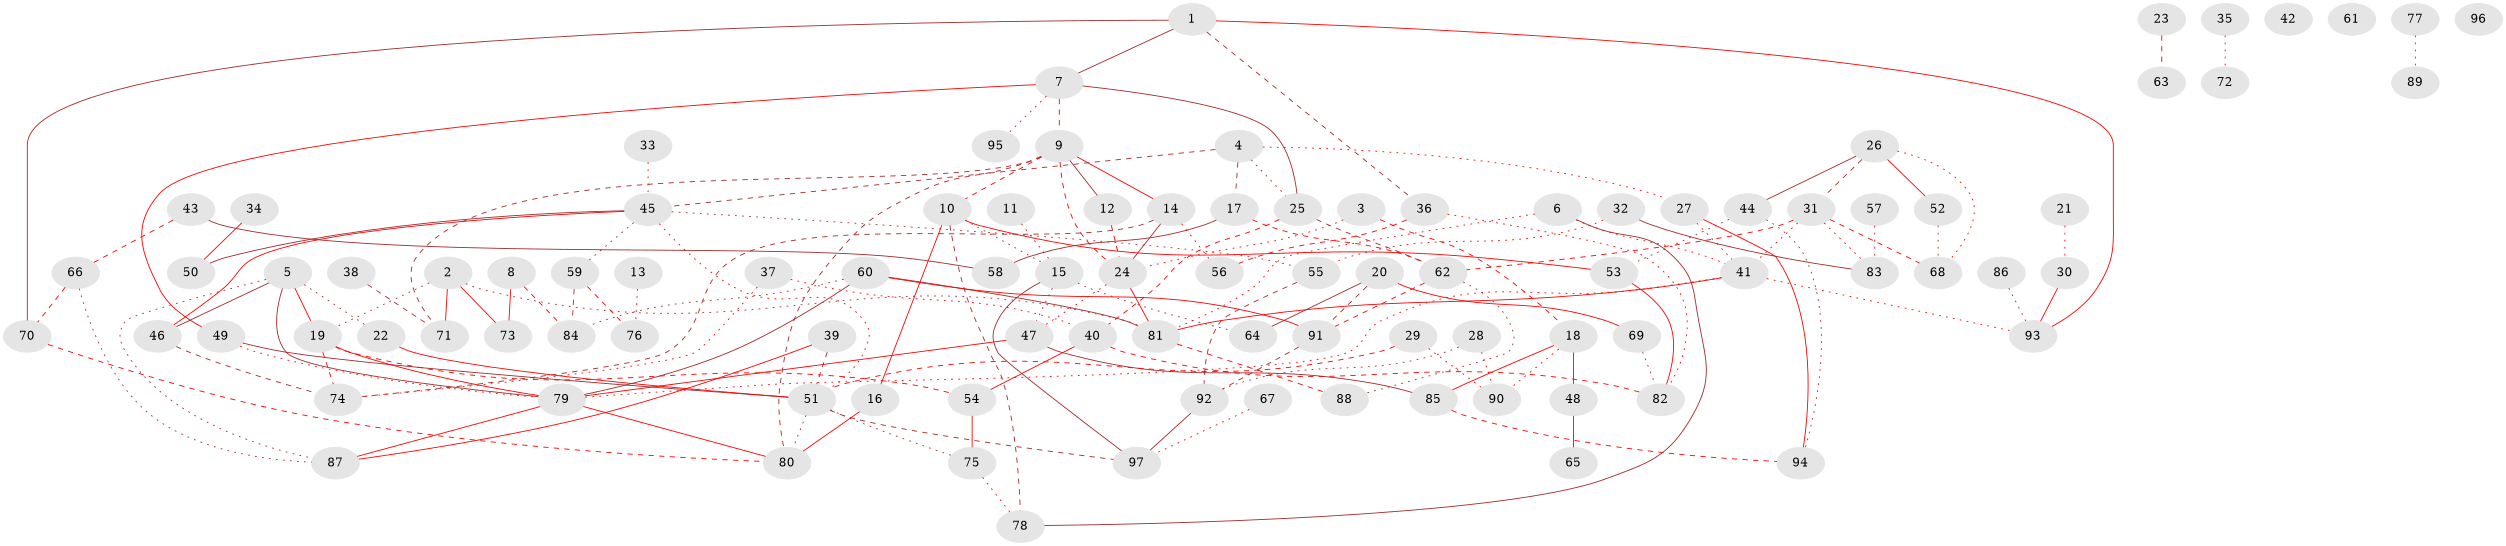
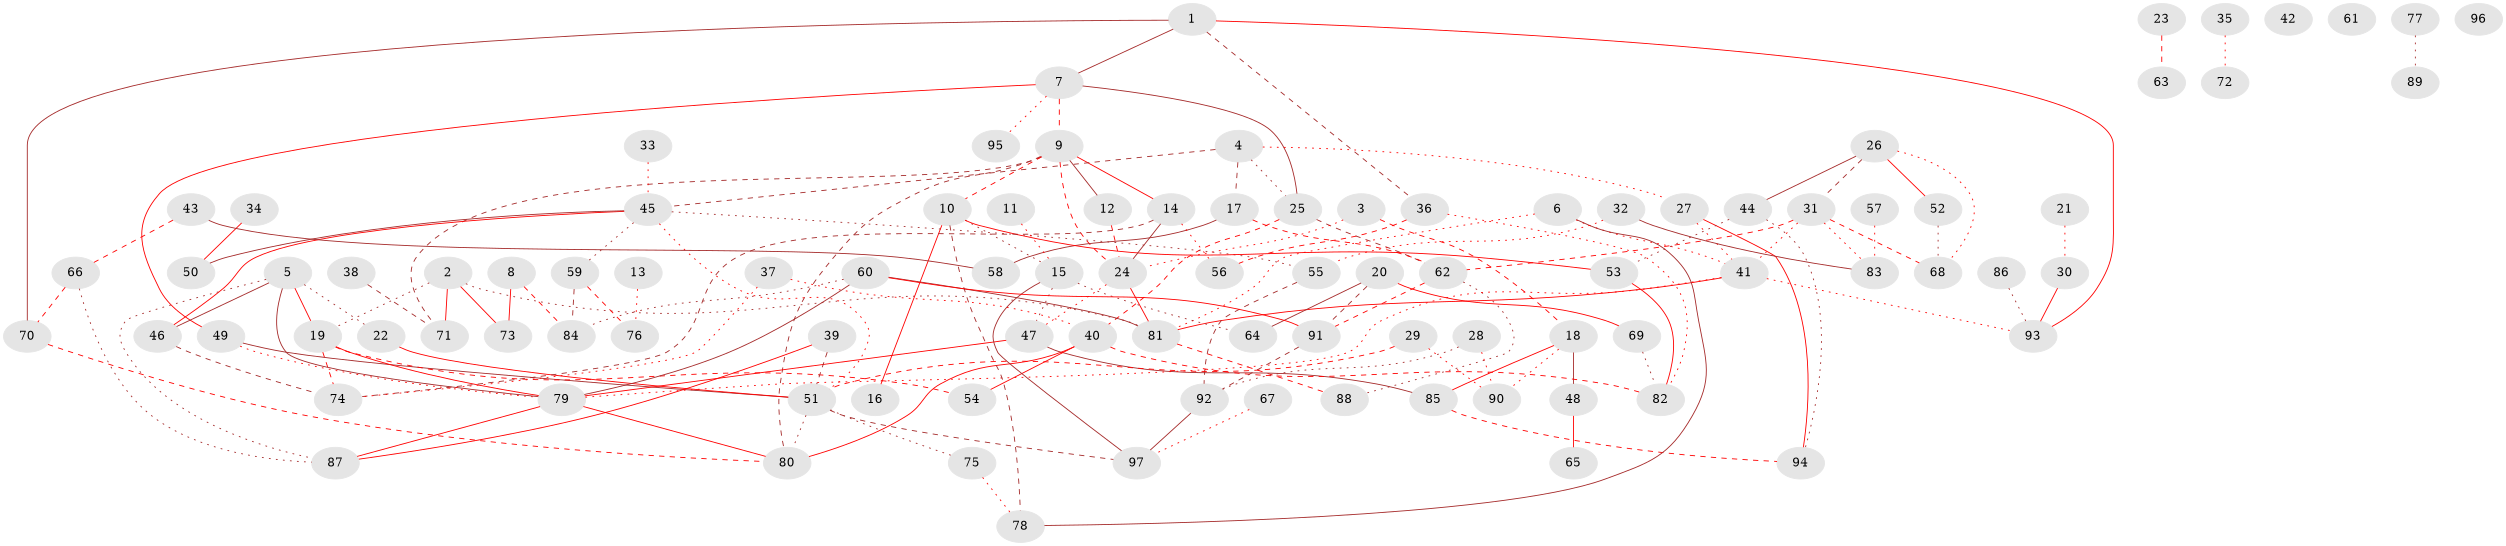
(831, 431) -> (925, 398)
(972, 432) -> none
